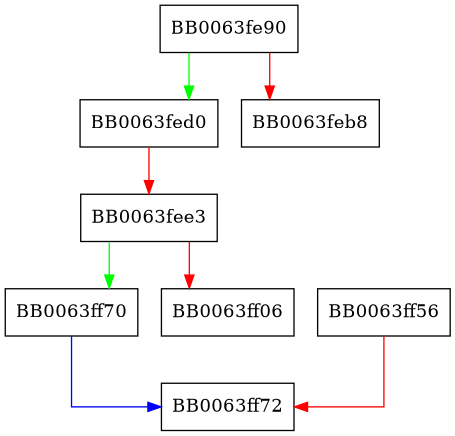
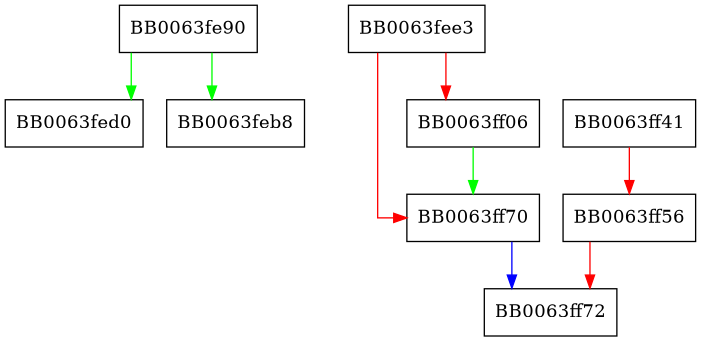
(270, 69) -> (212, 69)
none -> (629, 123)
(149, 164) -> none
none -> (473, 164)
(109, 258) -> (378, 143)
